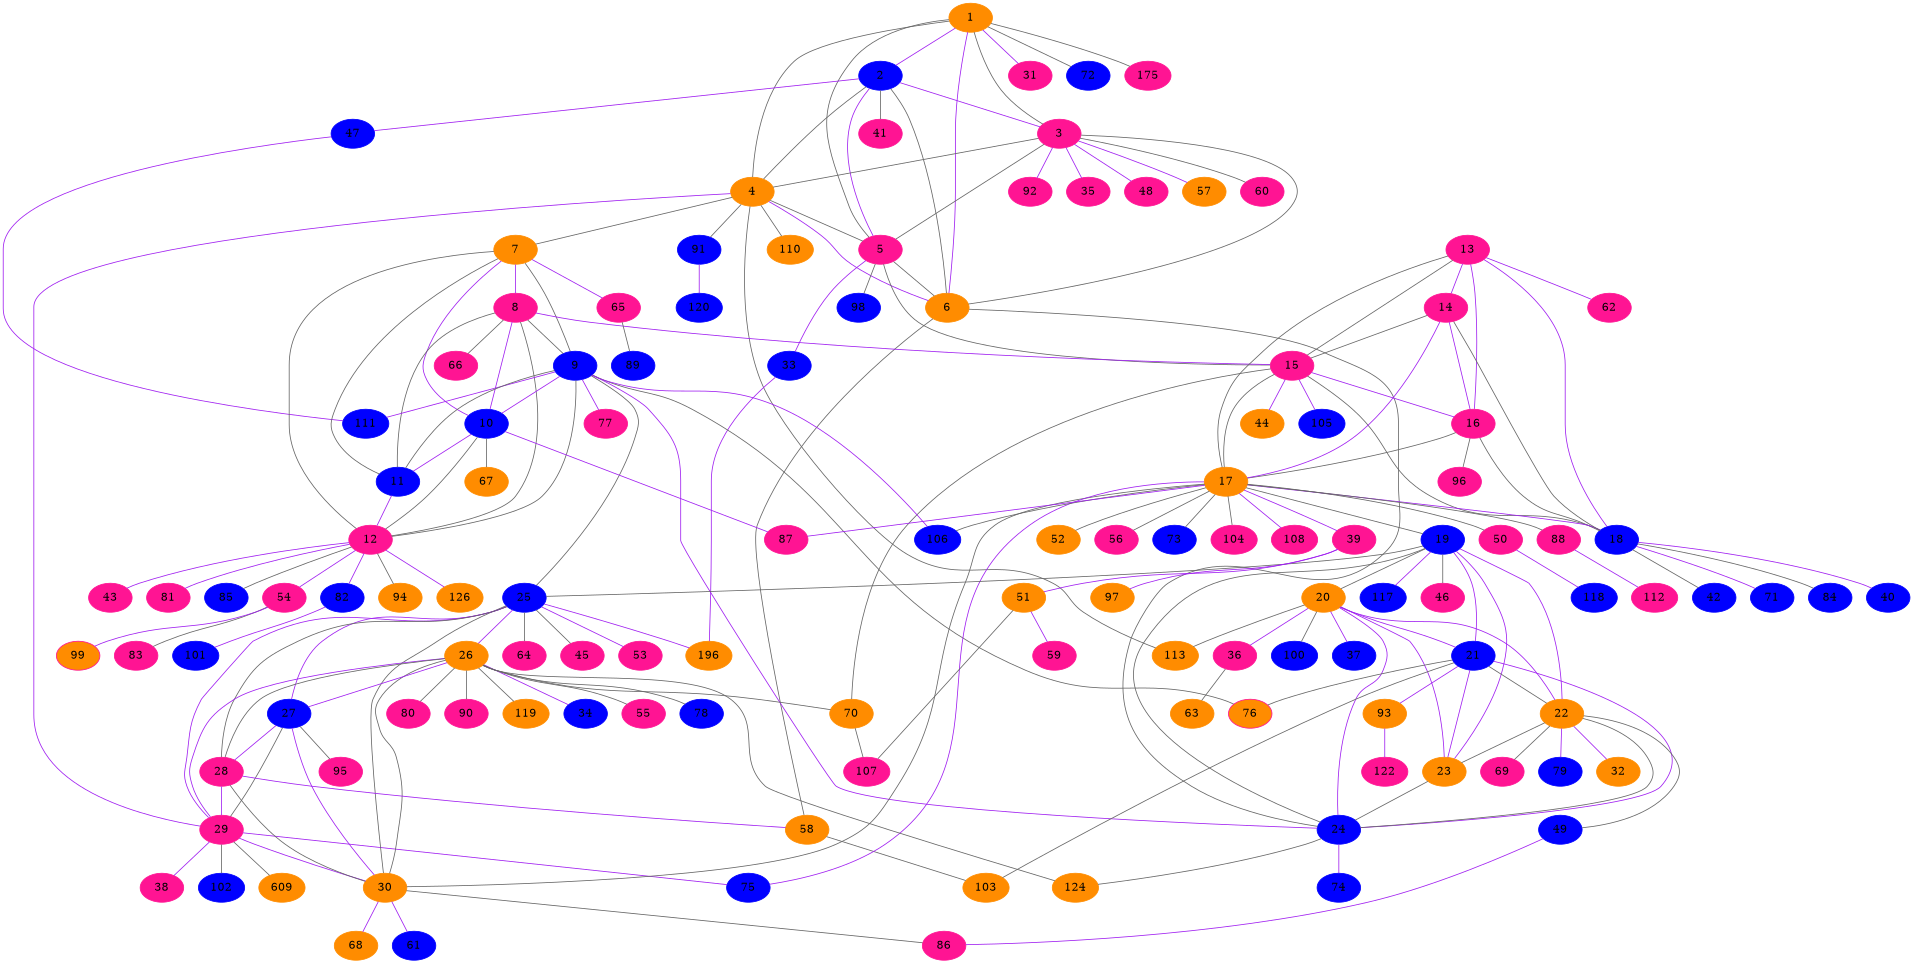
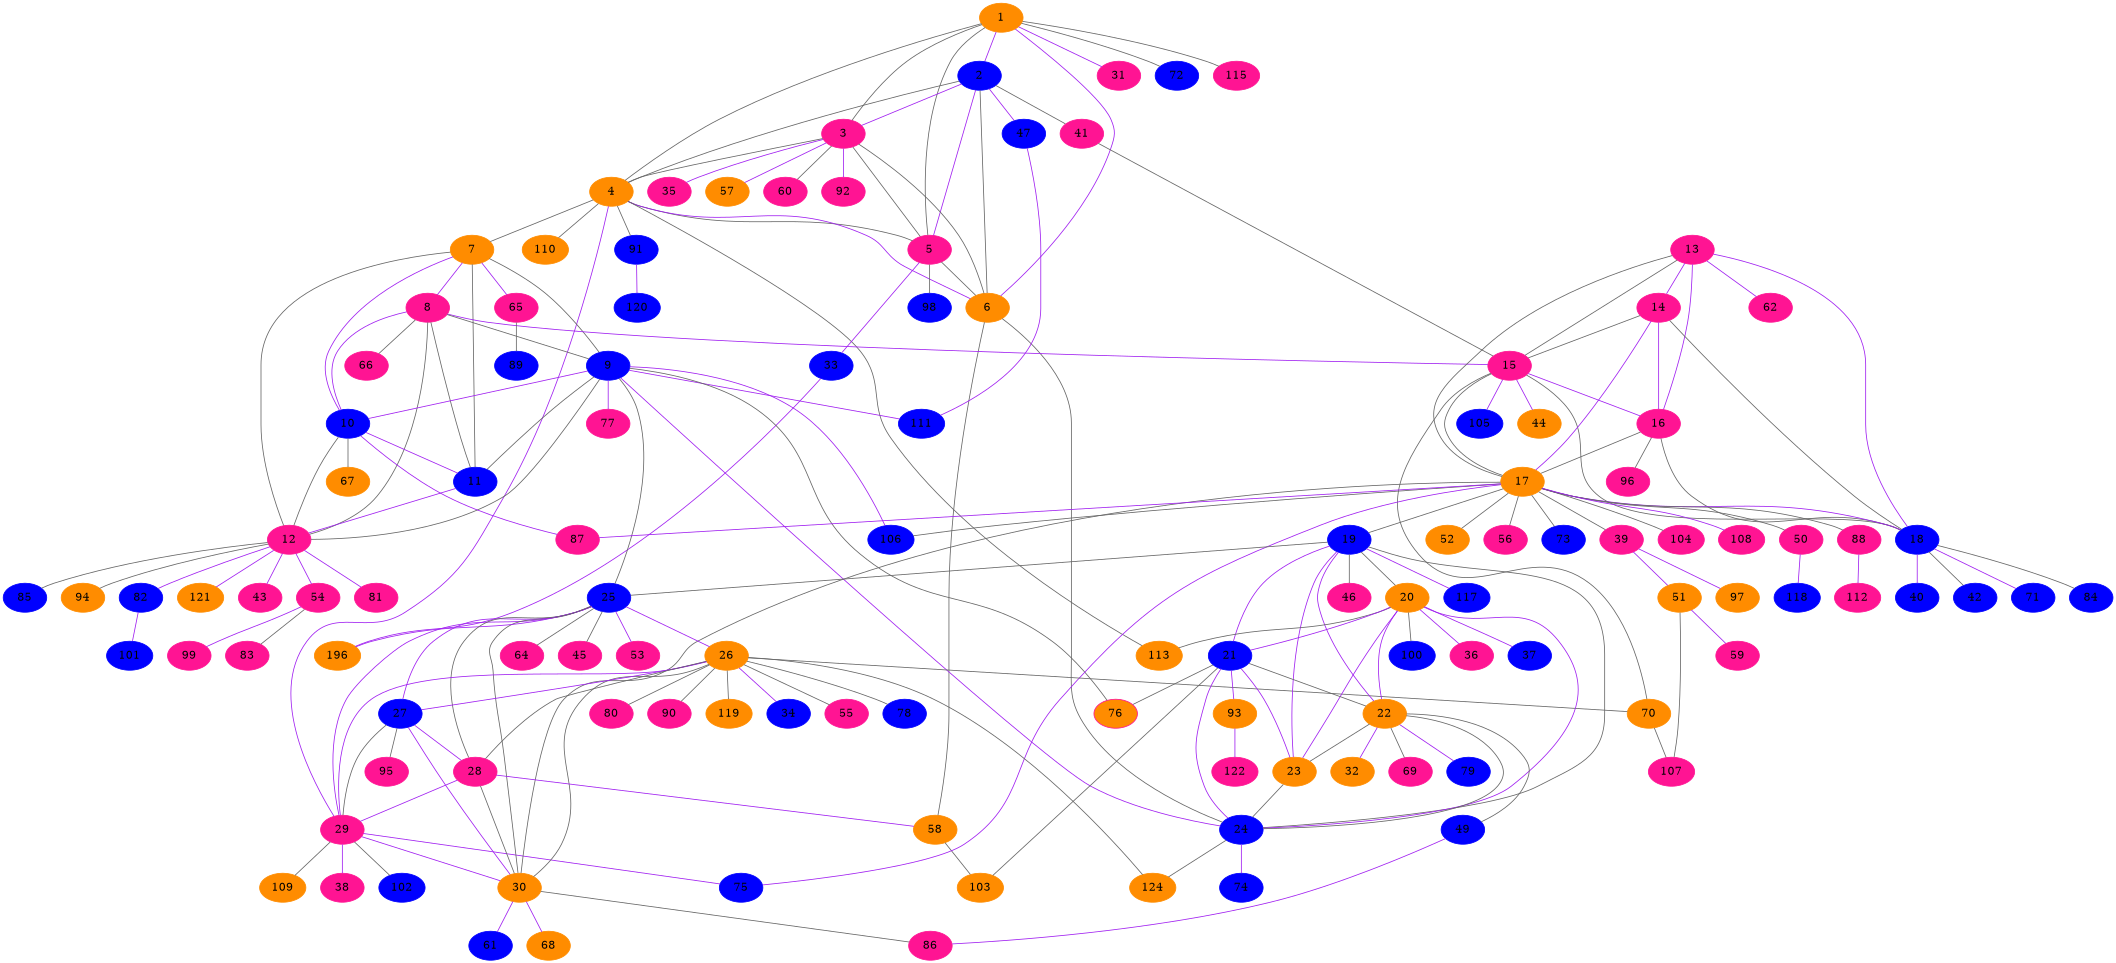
(1148, 76) -> (1237, 76)
(1146, 192) -> none
(1015, 350) -> (1296, 250)
(1291, 510) -> (1572, 511)
(460, 598) -> (201, 598)
(78, 656) -> (189, 656)
(1192, 714) -> none
(282, 888) -> (283, 888)
